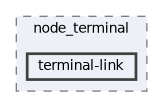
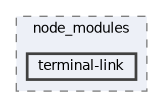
(82, 29) -> (82, 29)
